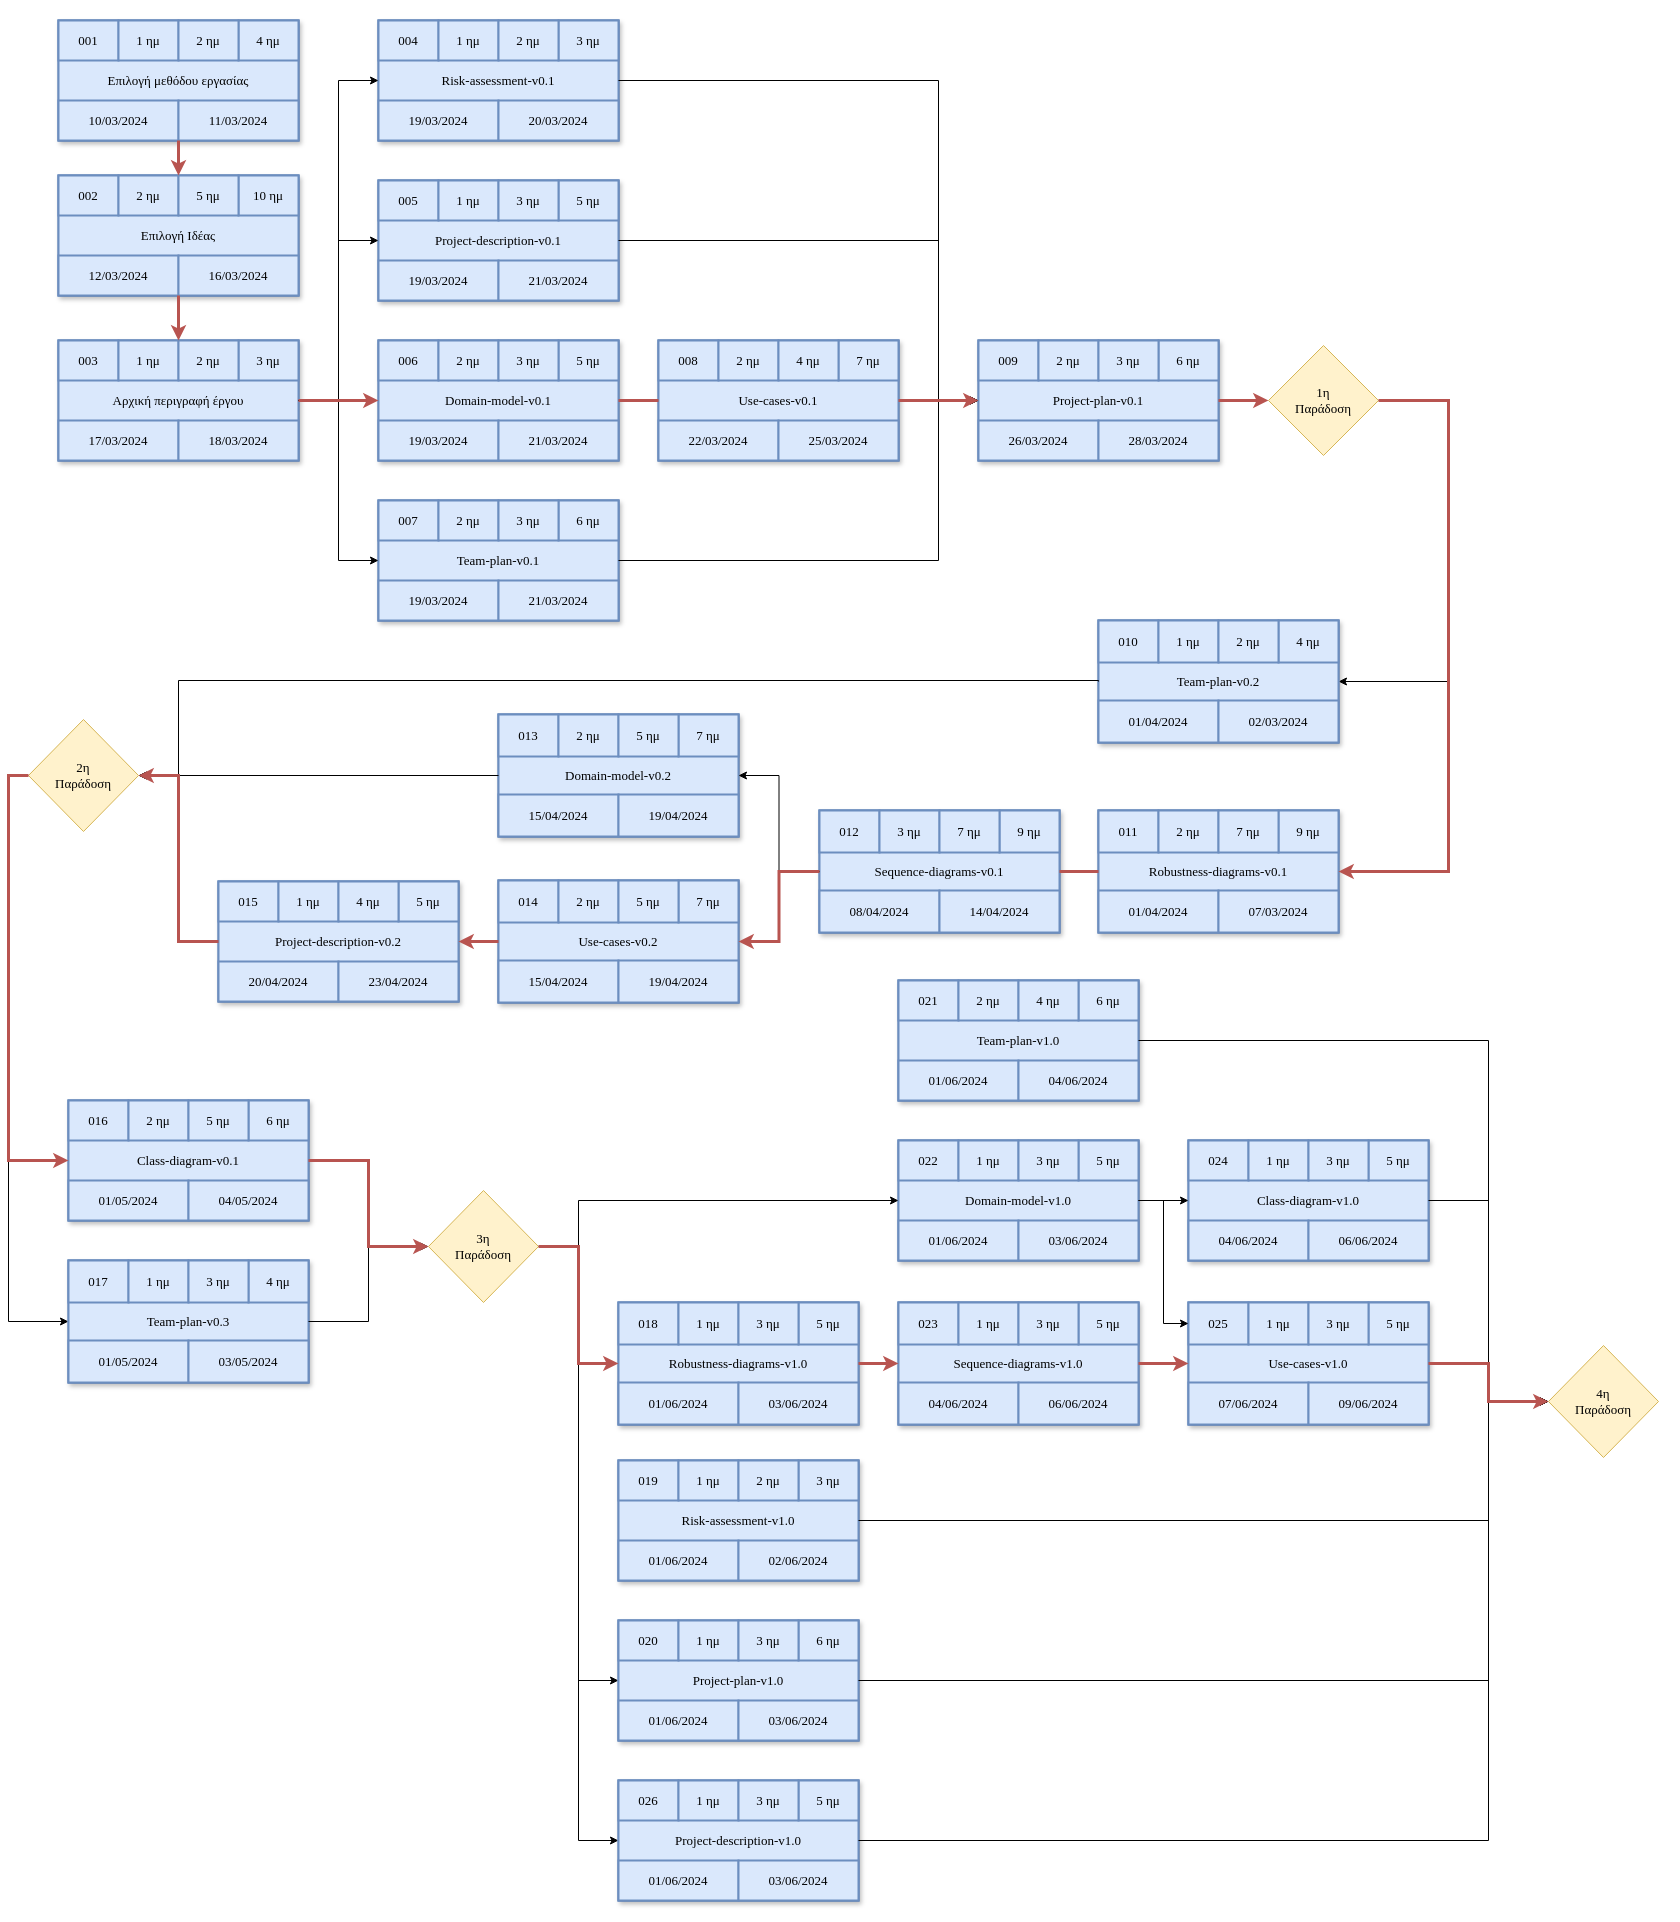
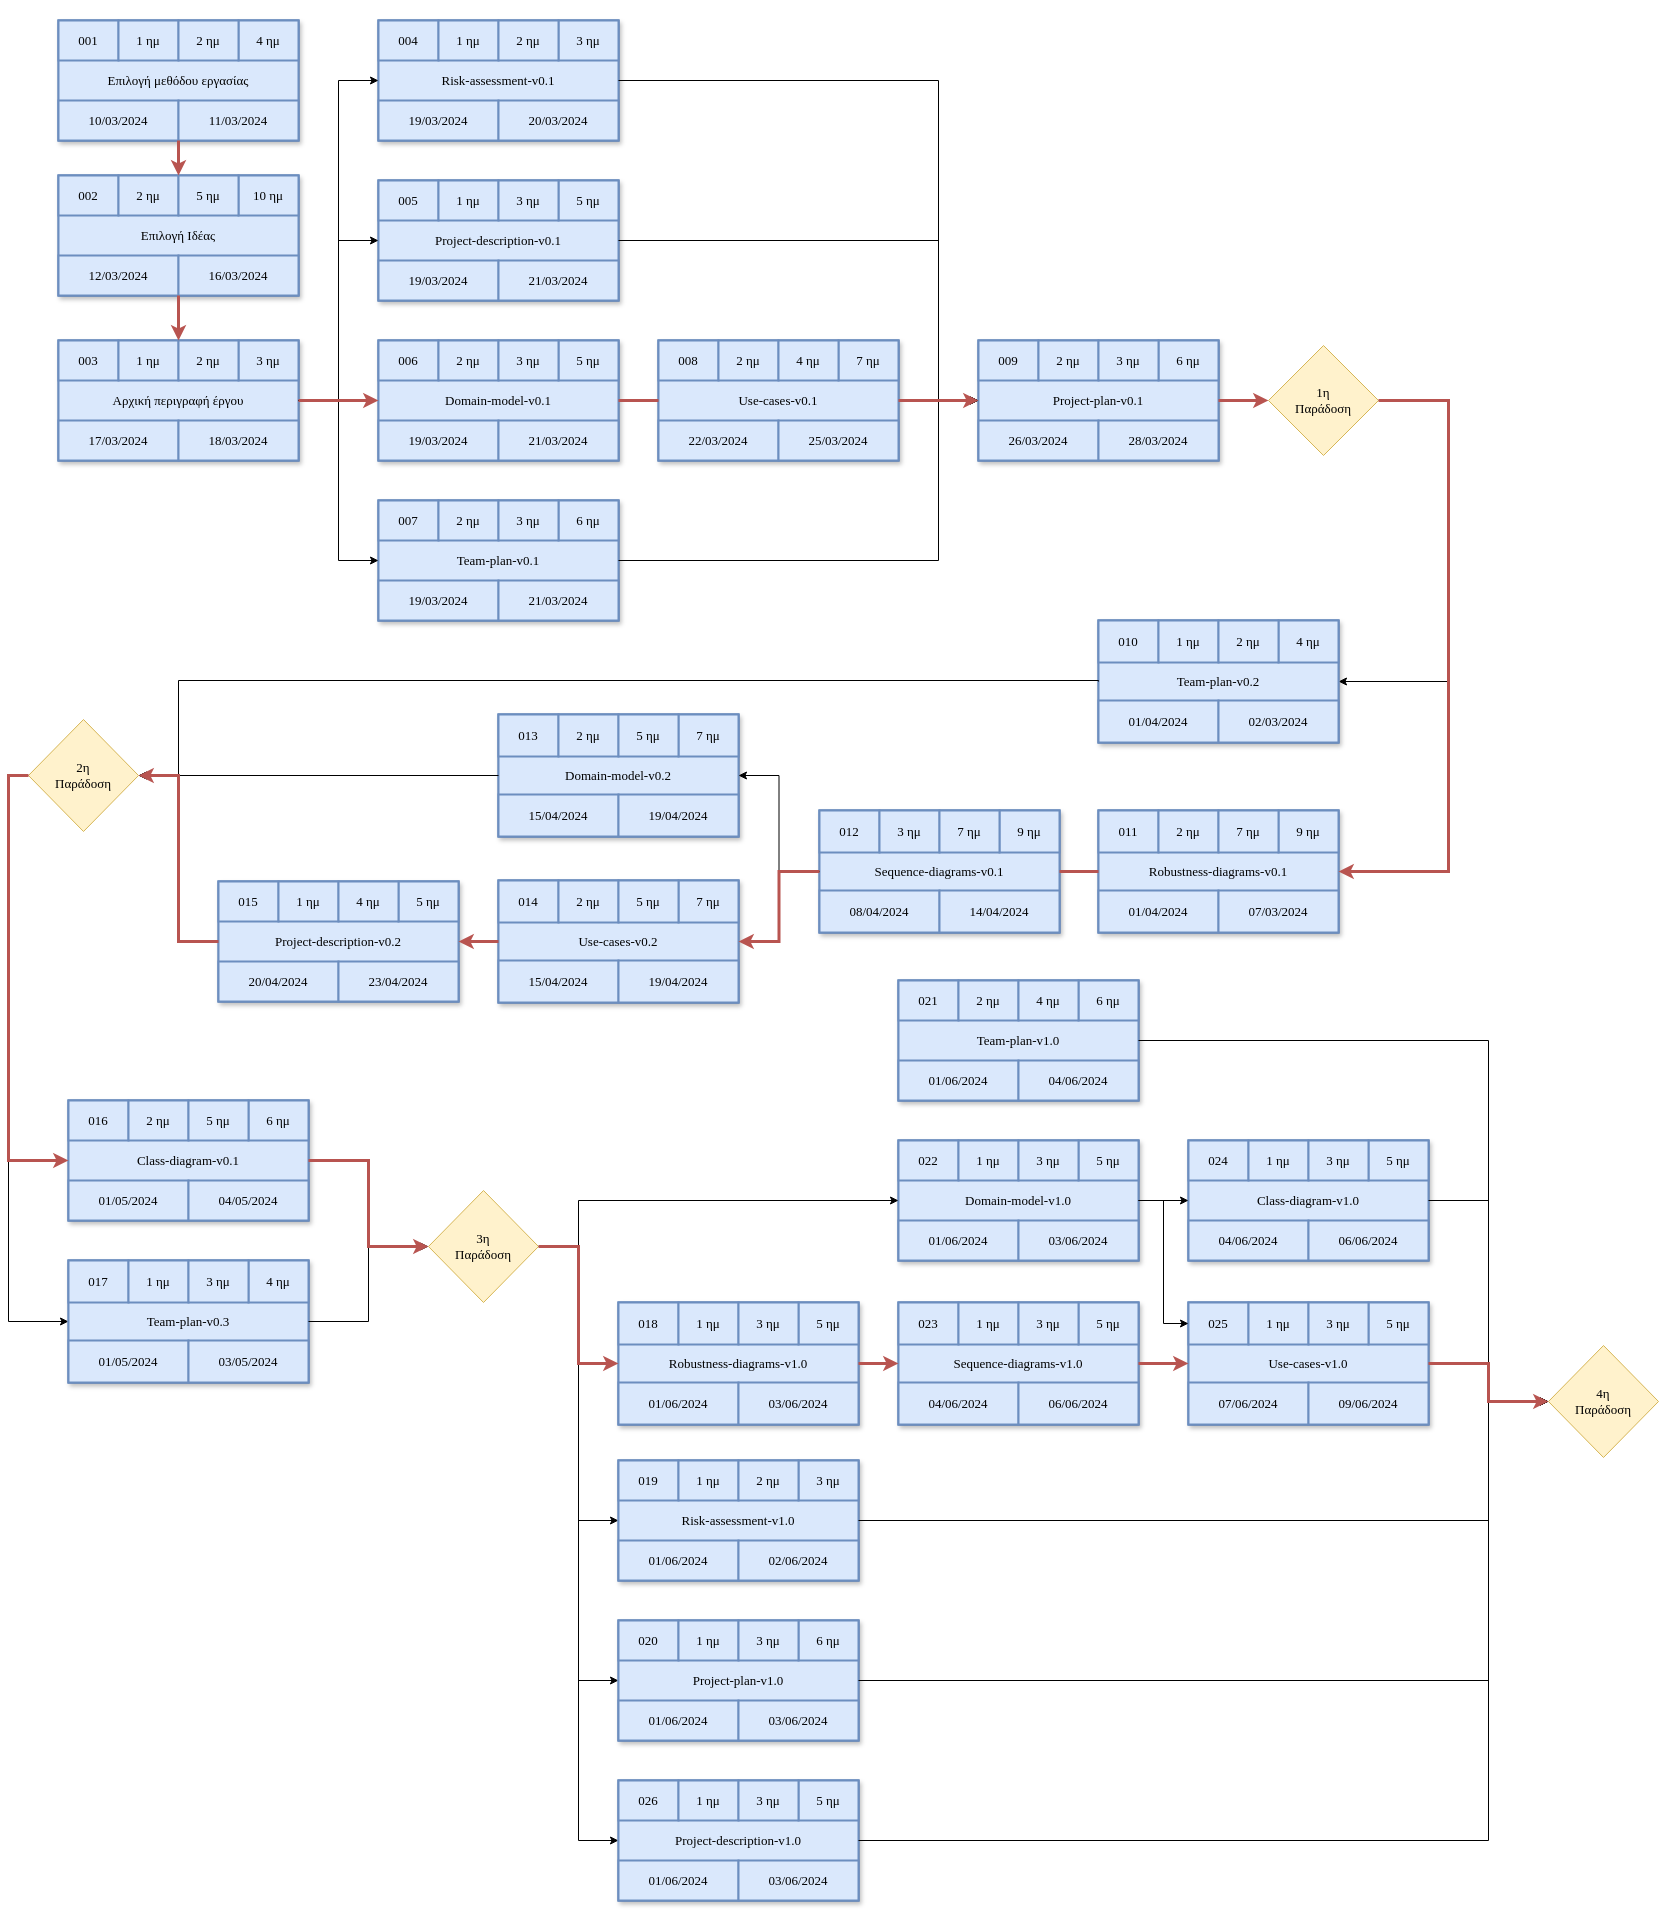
none -> (596, 1521)
